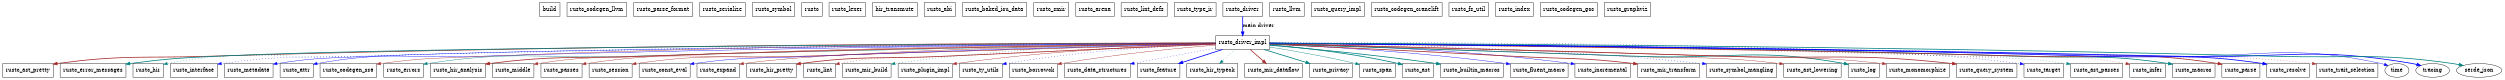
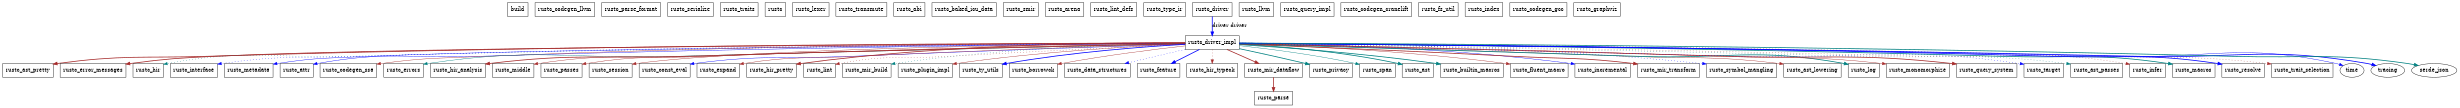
(773, 10) -> (739, 10)
(895, 10) -> (861, 10)
(1259, 26) -> (1230, 26)
(673, 47) -> (657, 47)
(1744, 50) -> (1274, 82)
(1095, 52) -> (1091, 52)
(1412, 53) -> (1413, 54)
(1229, 55) -> (1212, 55)
